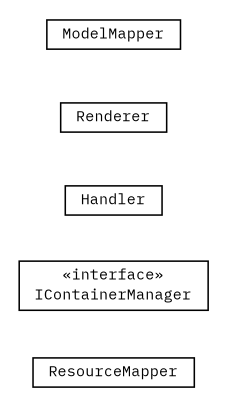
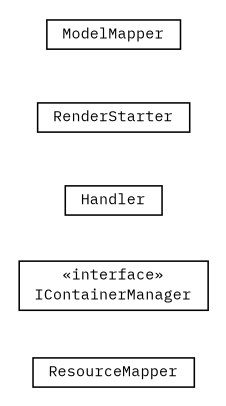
none -> (113, 117)
(113, 117) -> none
